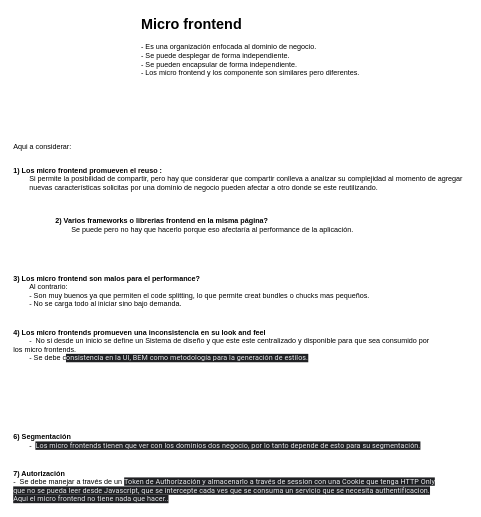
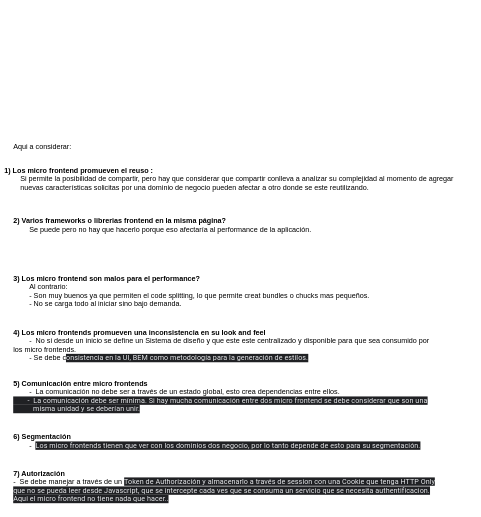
(261, 48) -> none
(240, 179) -> (231, 179)
(231, 225) -> (189, 225)
none -> (225, 396)
